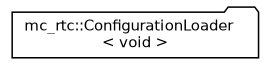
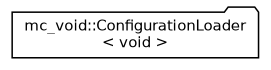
(135, 35) -> (135, 35)
